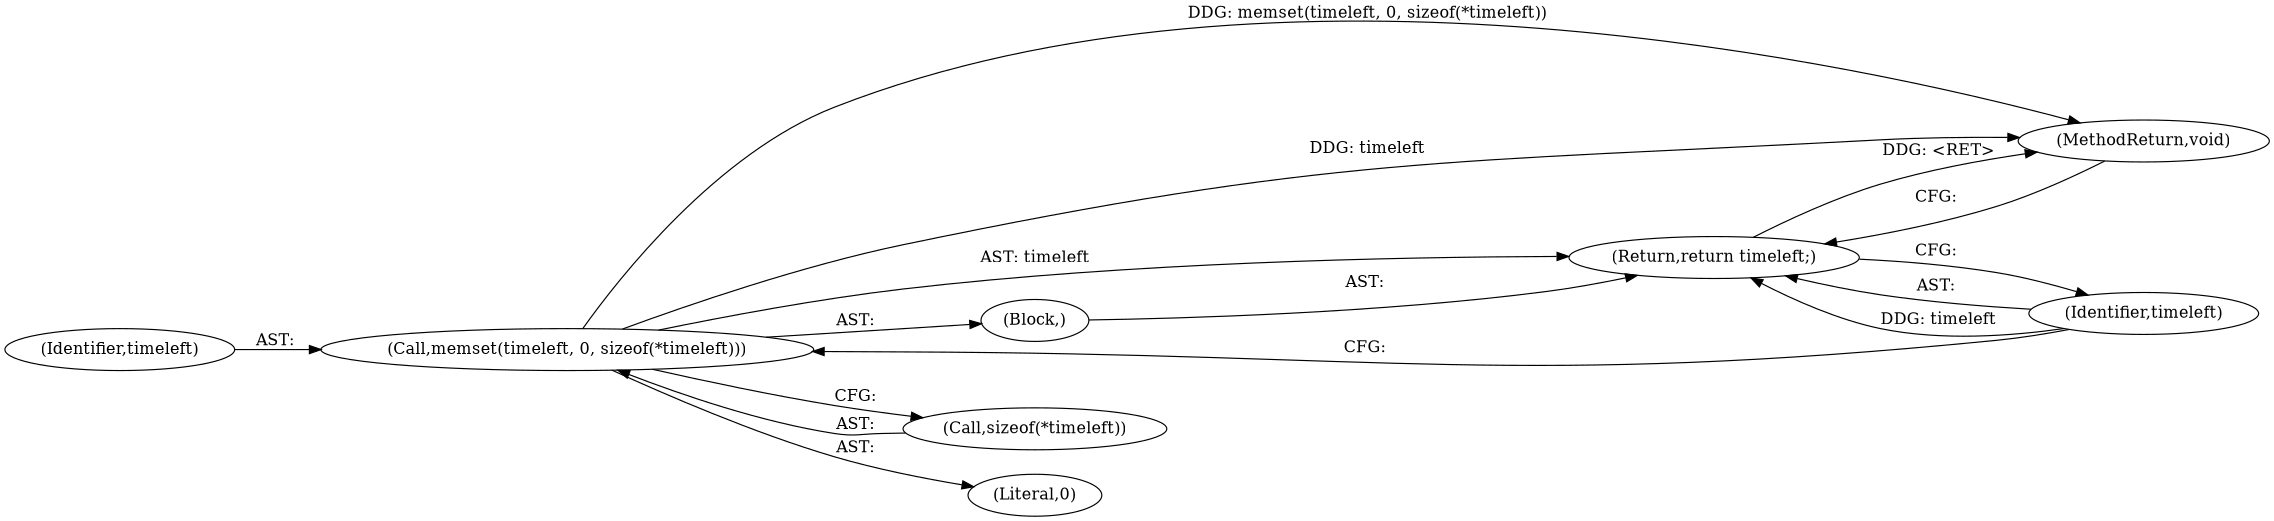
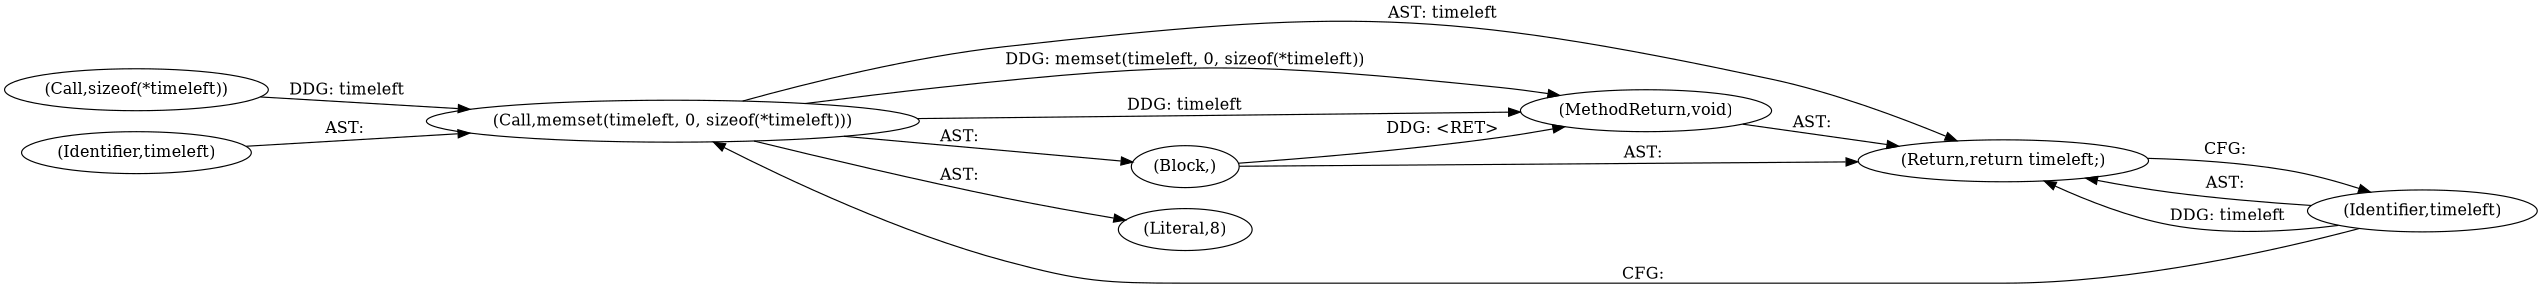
(1885, 183) -> (1396, 150)
(1939, 198) -> (1815, 123)
(781, 396) -> none
(858, 425) -> (347, 90)
(1035, 495) -> (1185, 230)
